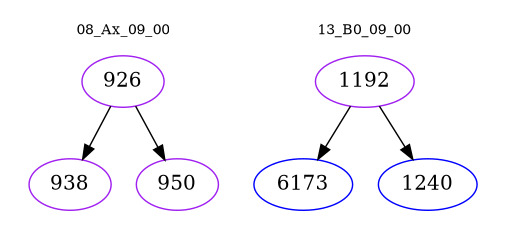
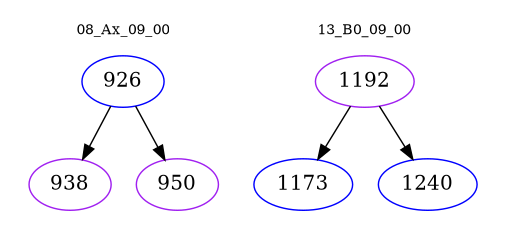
(123, 82) -> (123, 82)
(303, 185) -> (303, 185)
